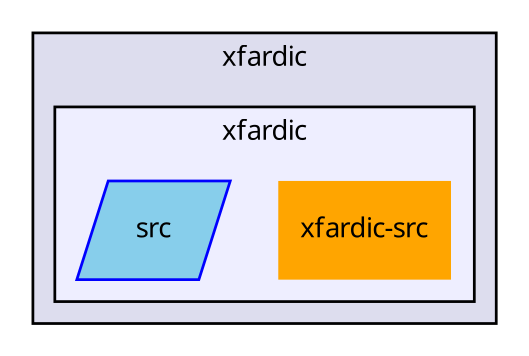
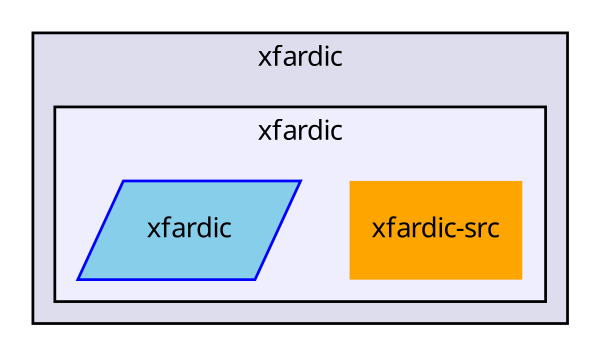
(154, 230) -> (189, 230)
